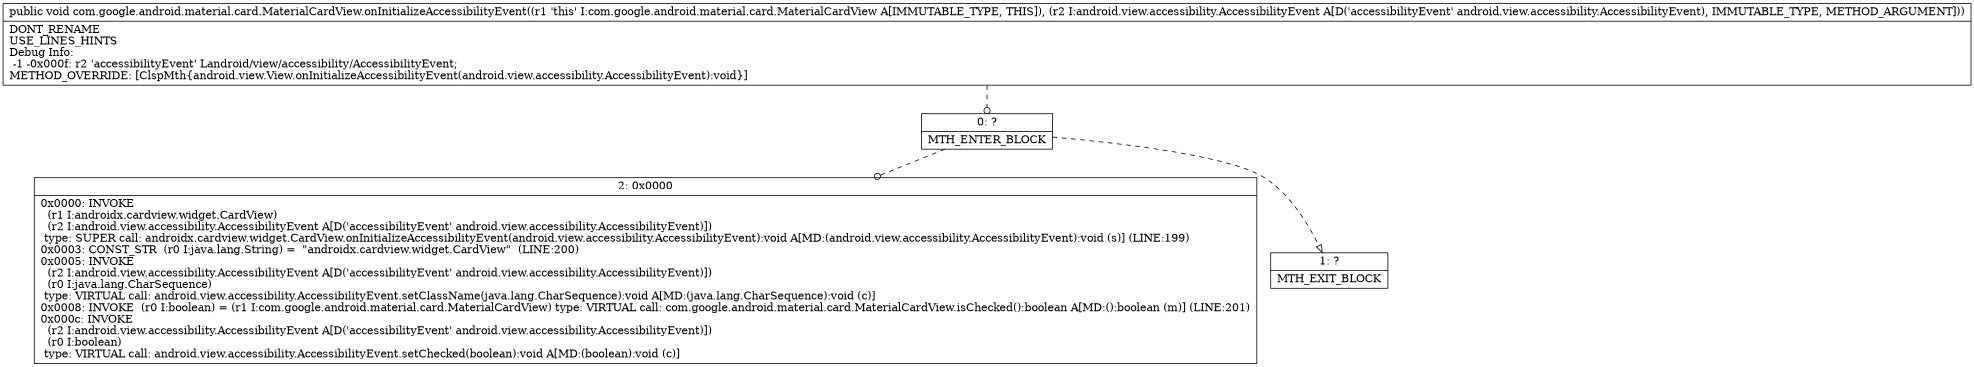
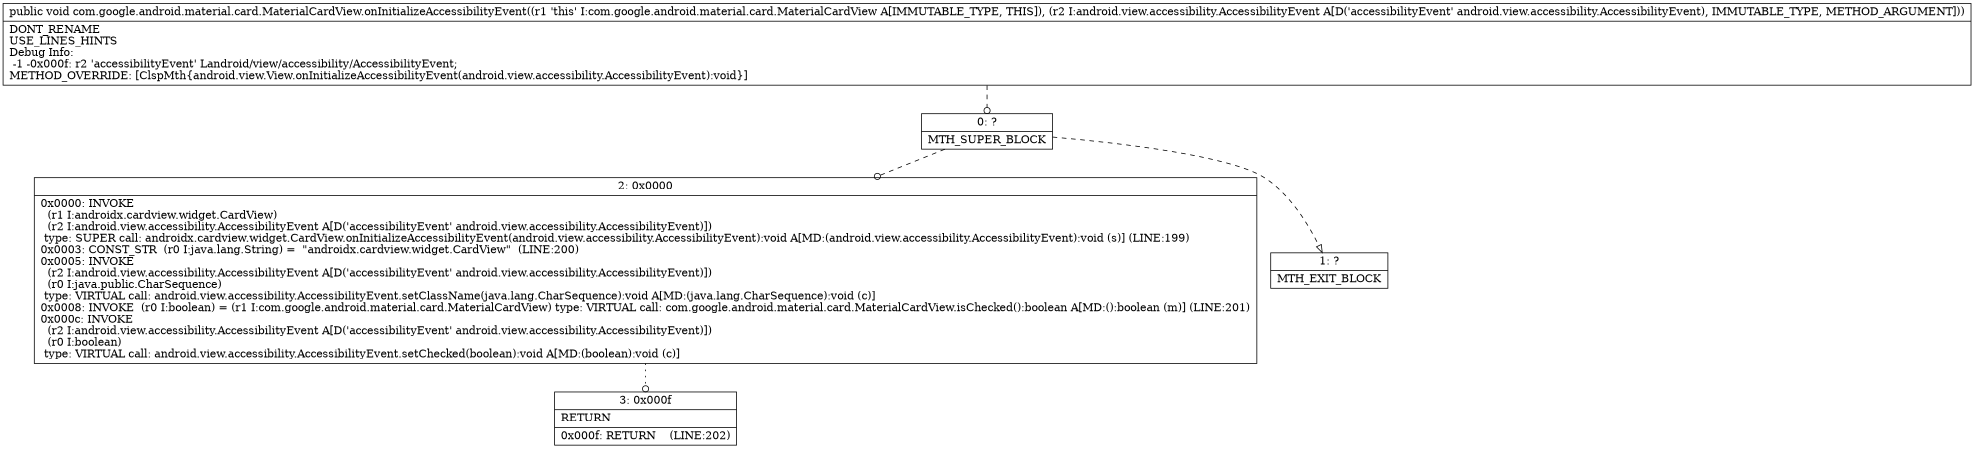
(987, 140) -> (987, 140)
(126, 285) -> (131, 285)
none -> (646, 419)
